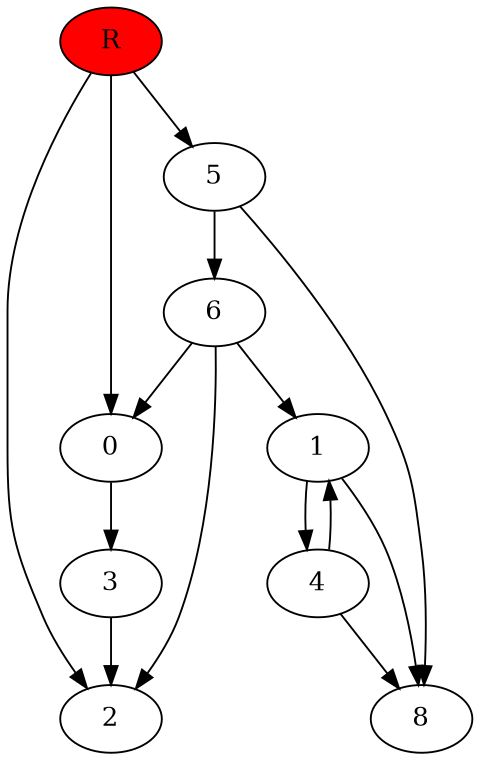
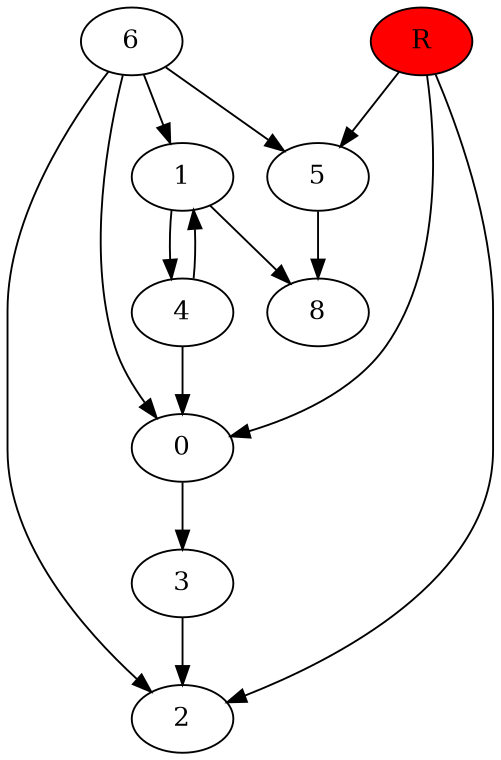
(215, 235) -> (217, 104)
(364, 644) -> (183, 371)
